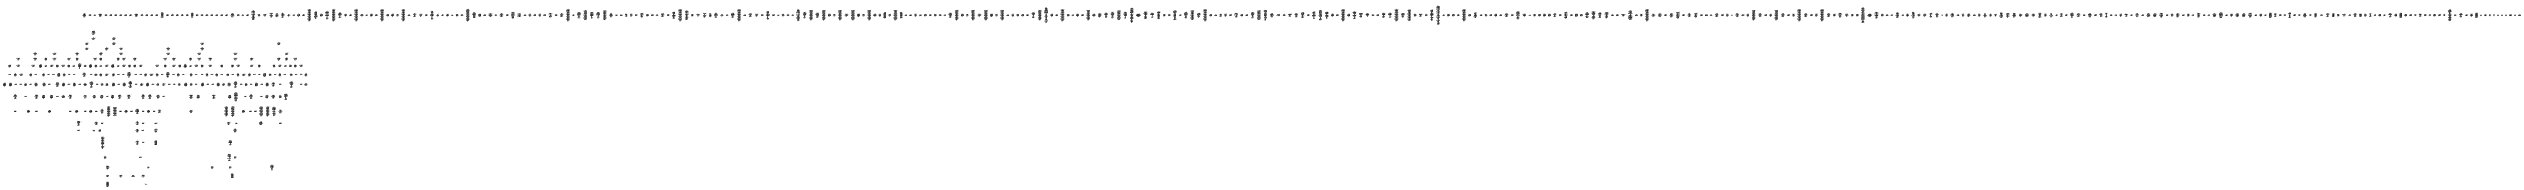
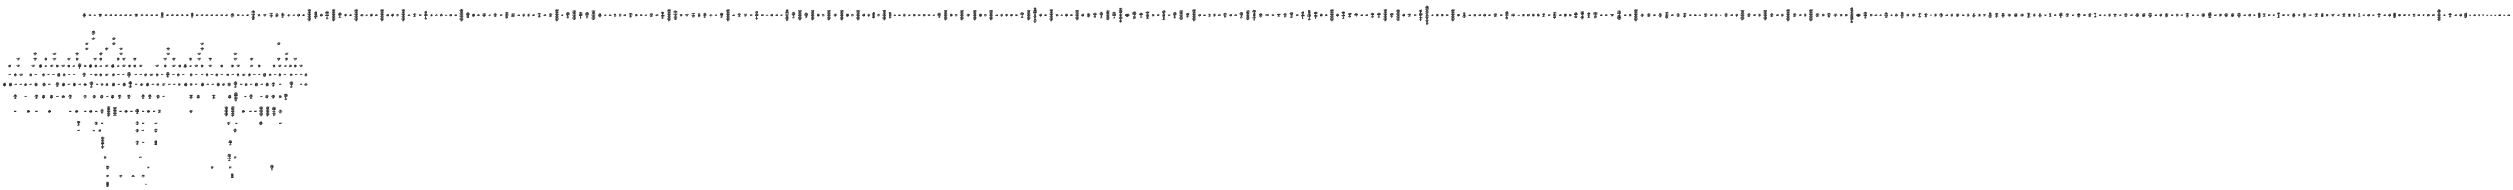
(421, 15) -> none
(535, 15) -> none
none -> (2385, 15)
(2444, 15) -> none
